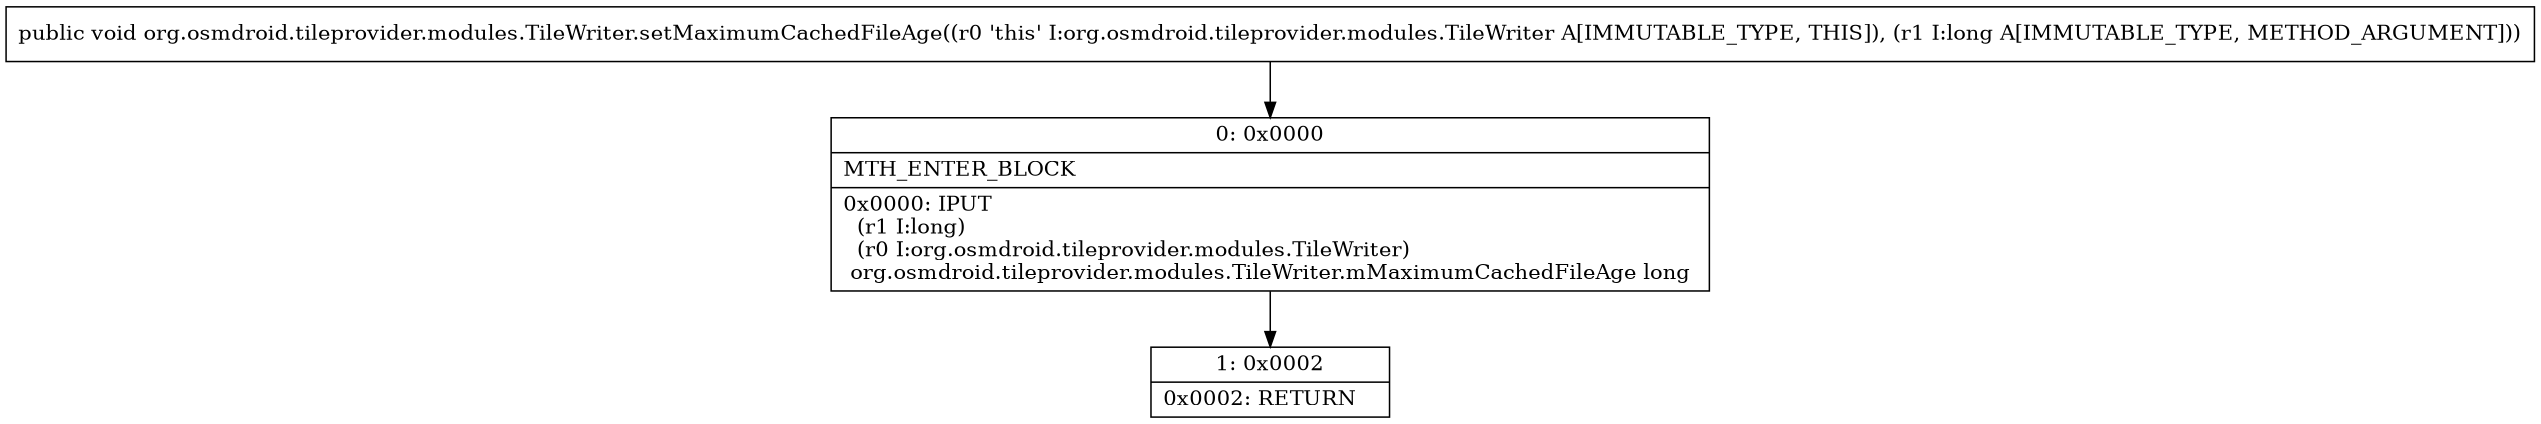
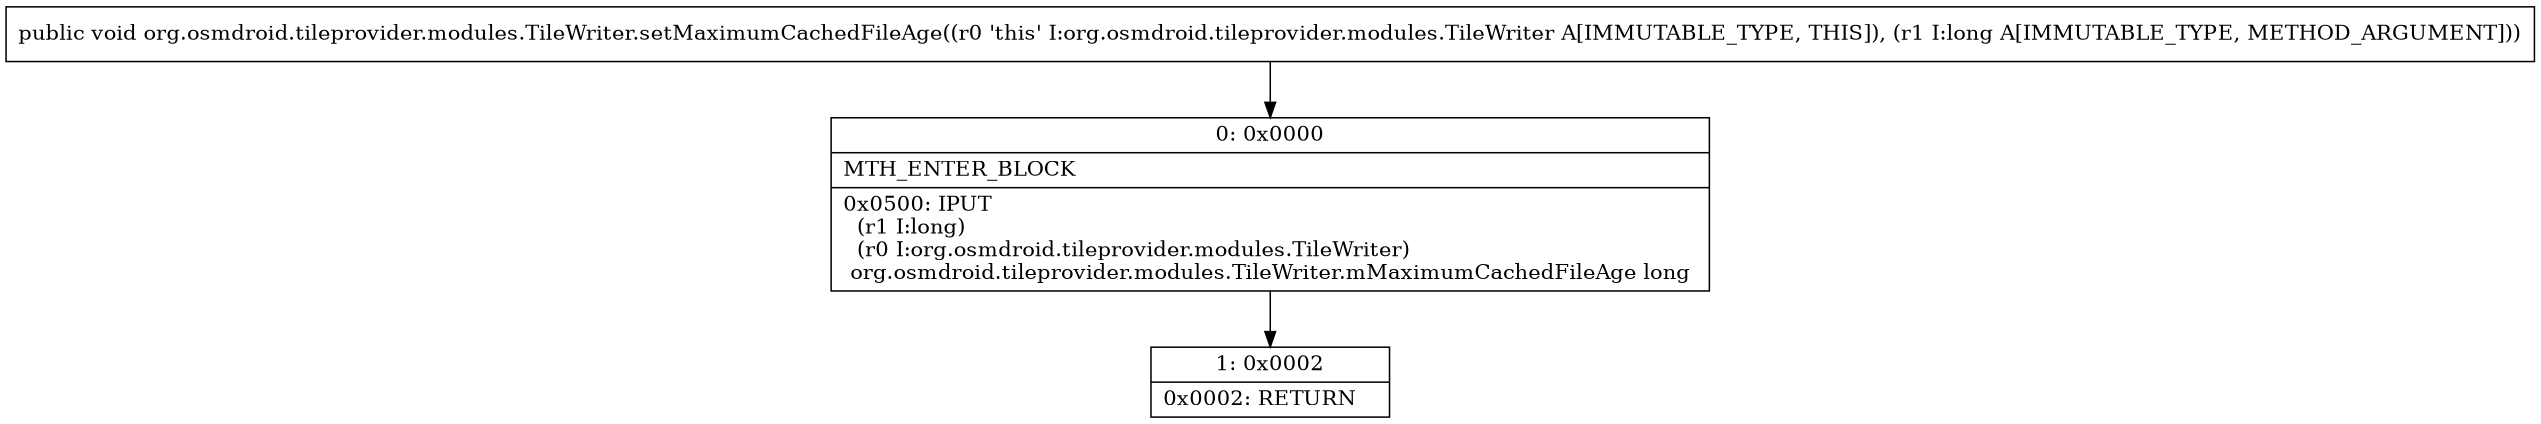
(925, 204) -> (925, 204)
